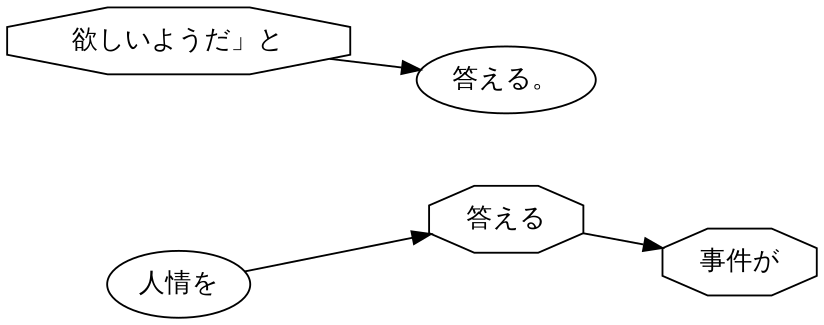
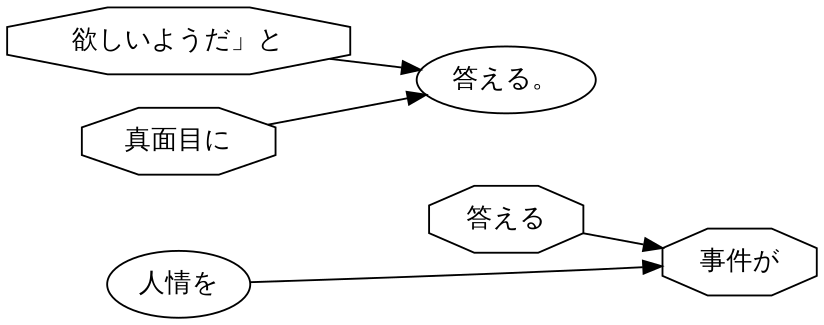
none -> (179, 141)
(329, 255) -> (447, 275)
